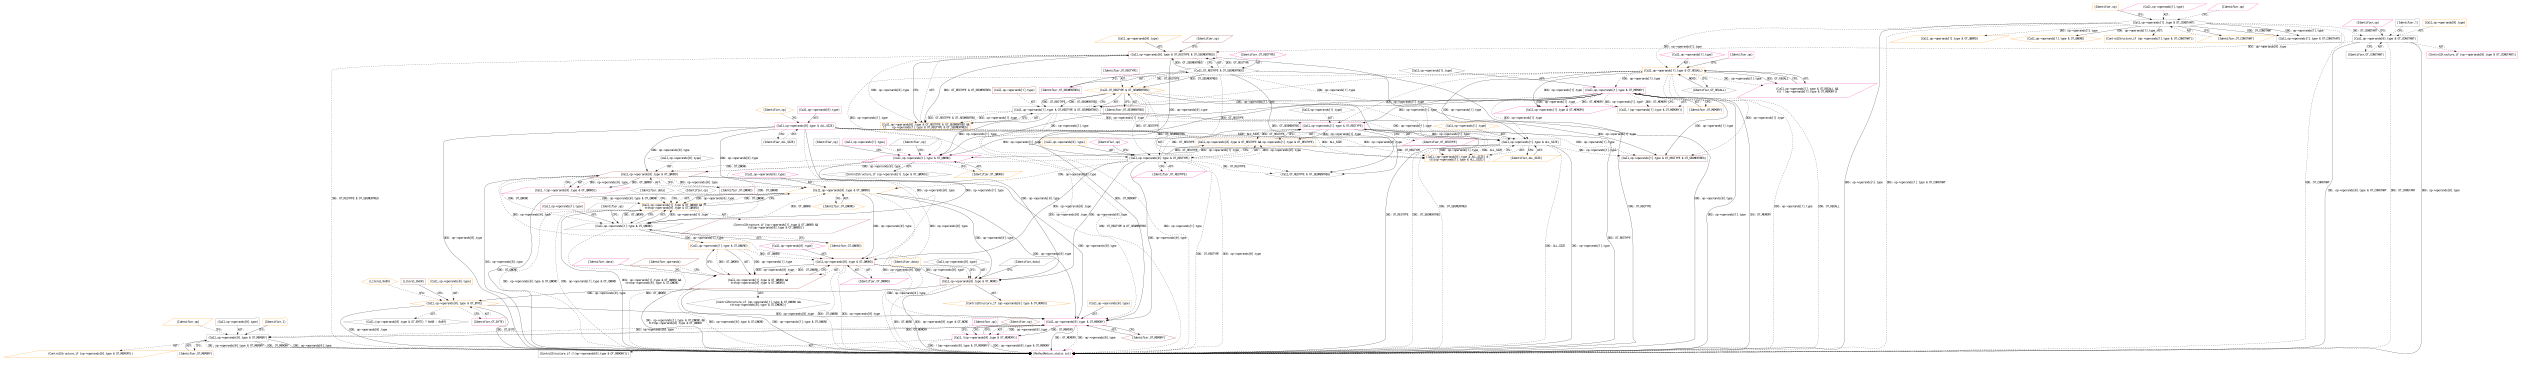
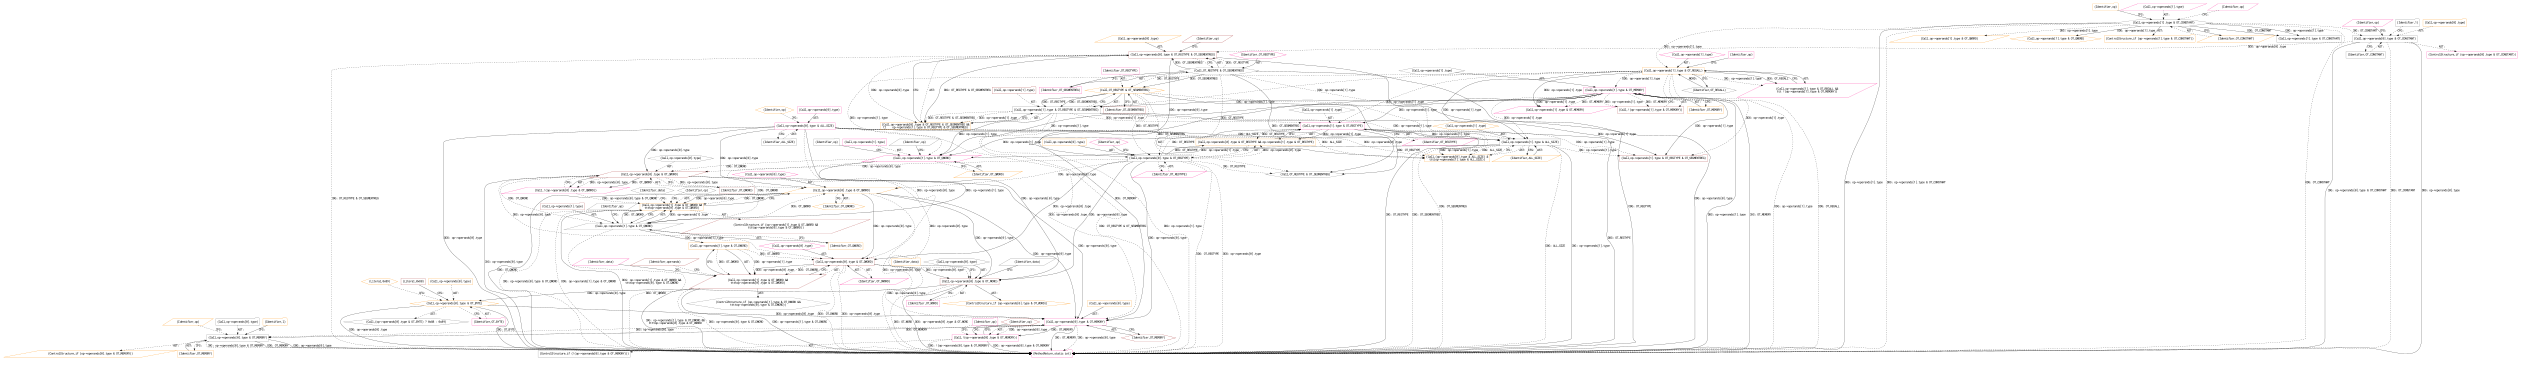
(1700, 78) -> (1700, 78)
(1248, 134) -> (1248, 134)
(887, 175) -> none
none -> (923, 304)
